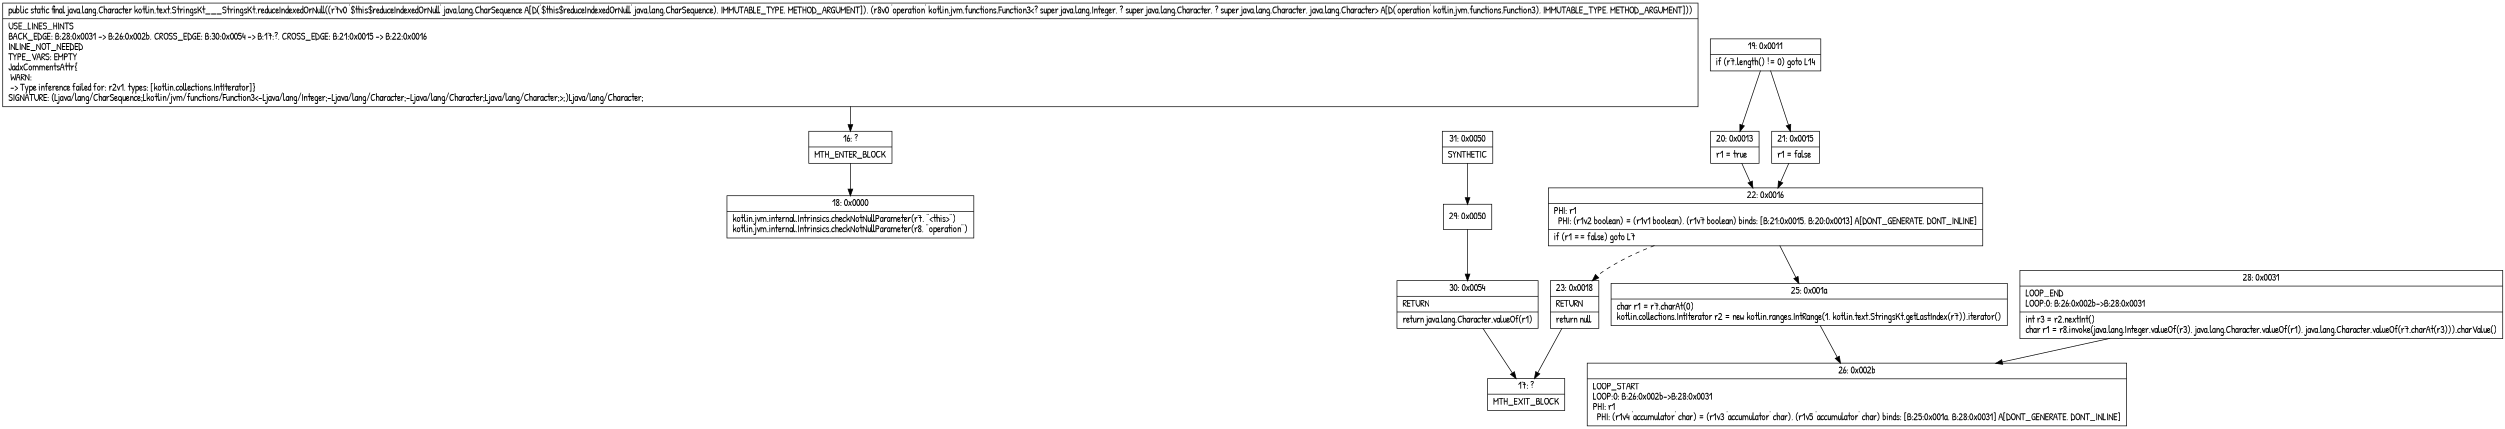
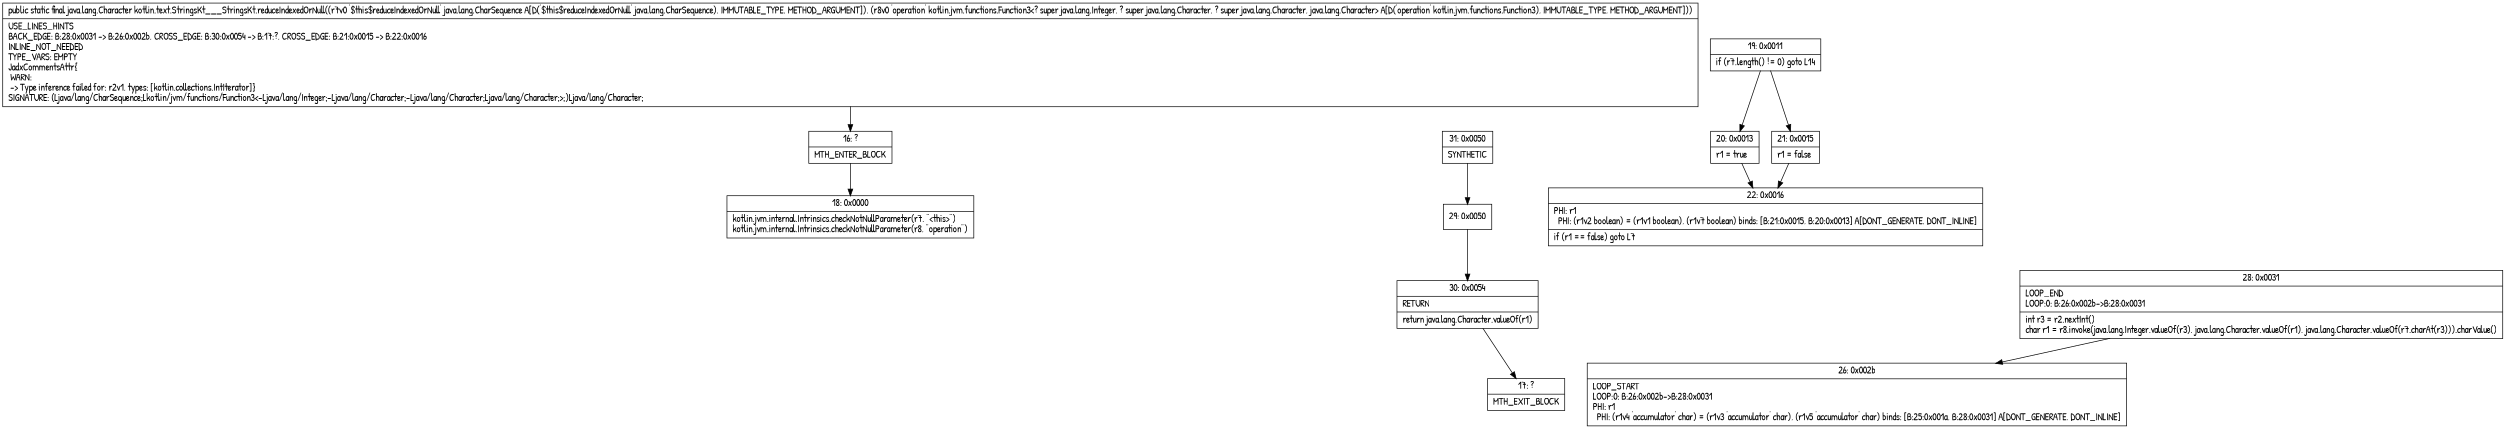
(1575, 304) -> none
(1809, 304) -> none
